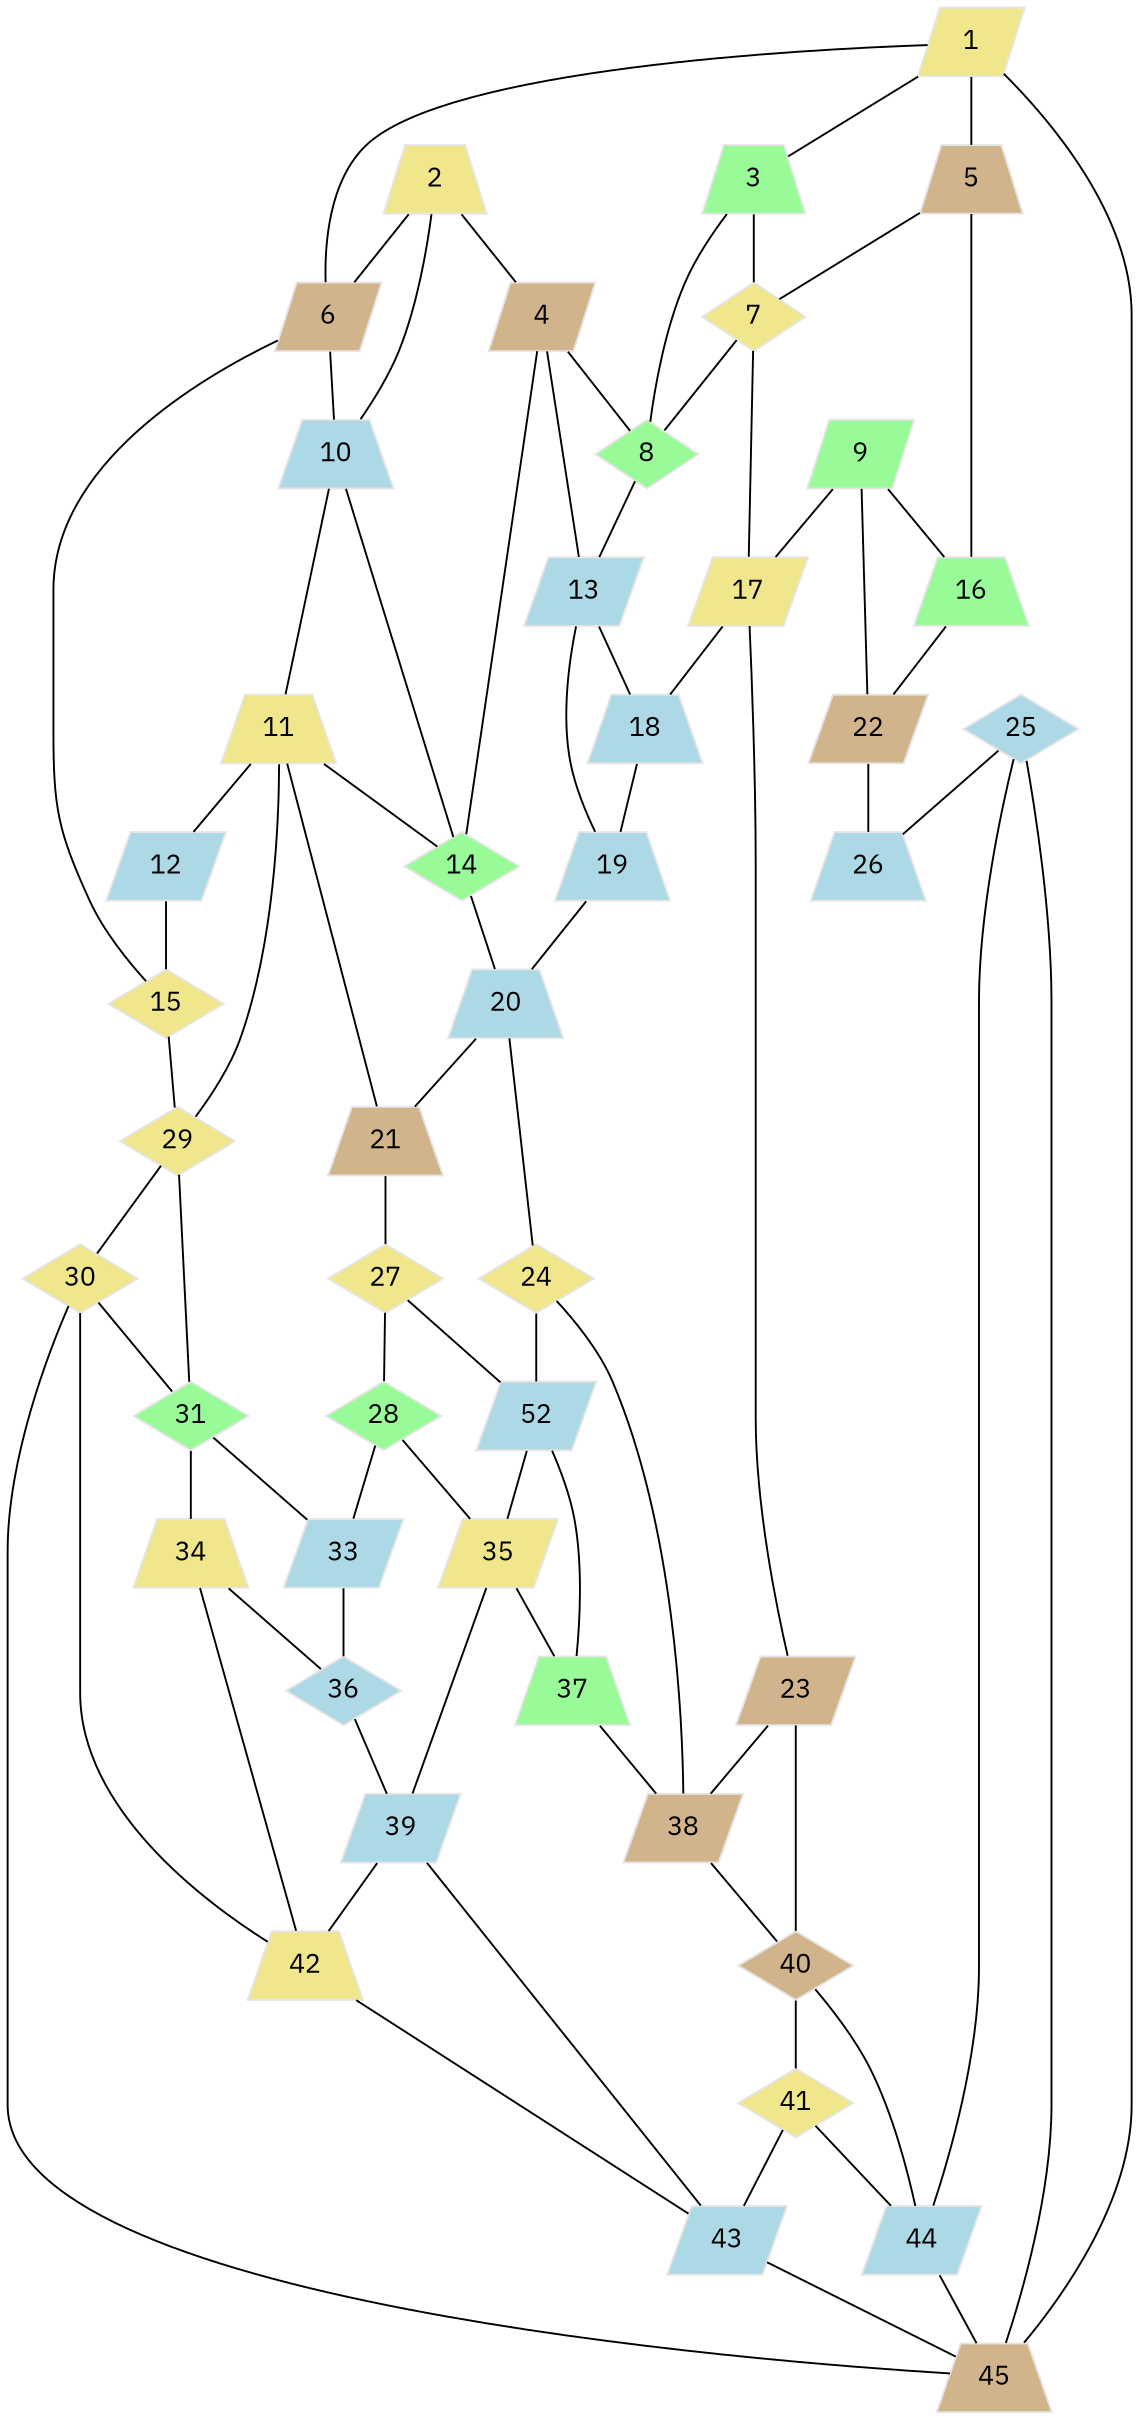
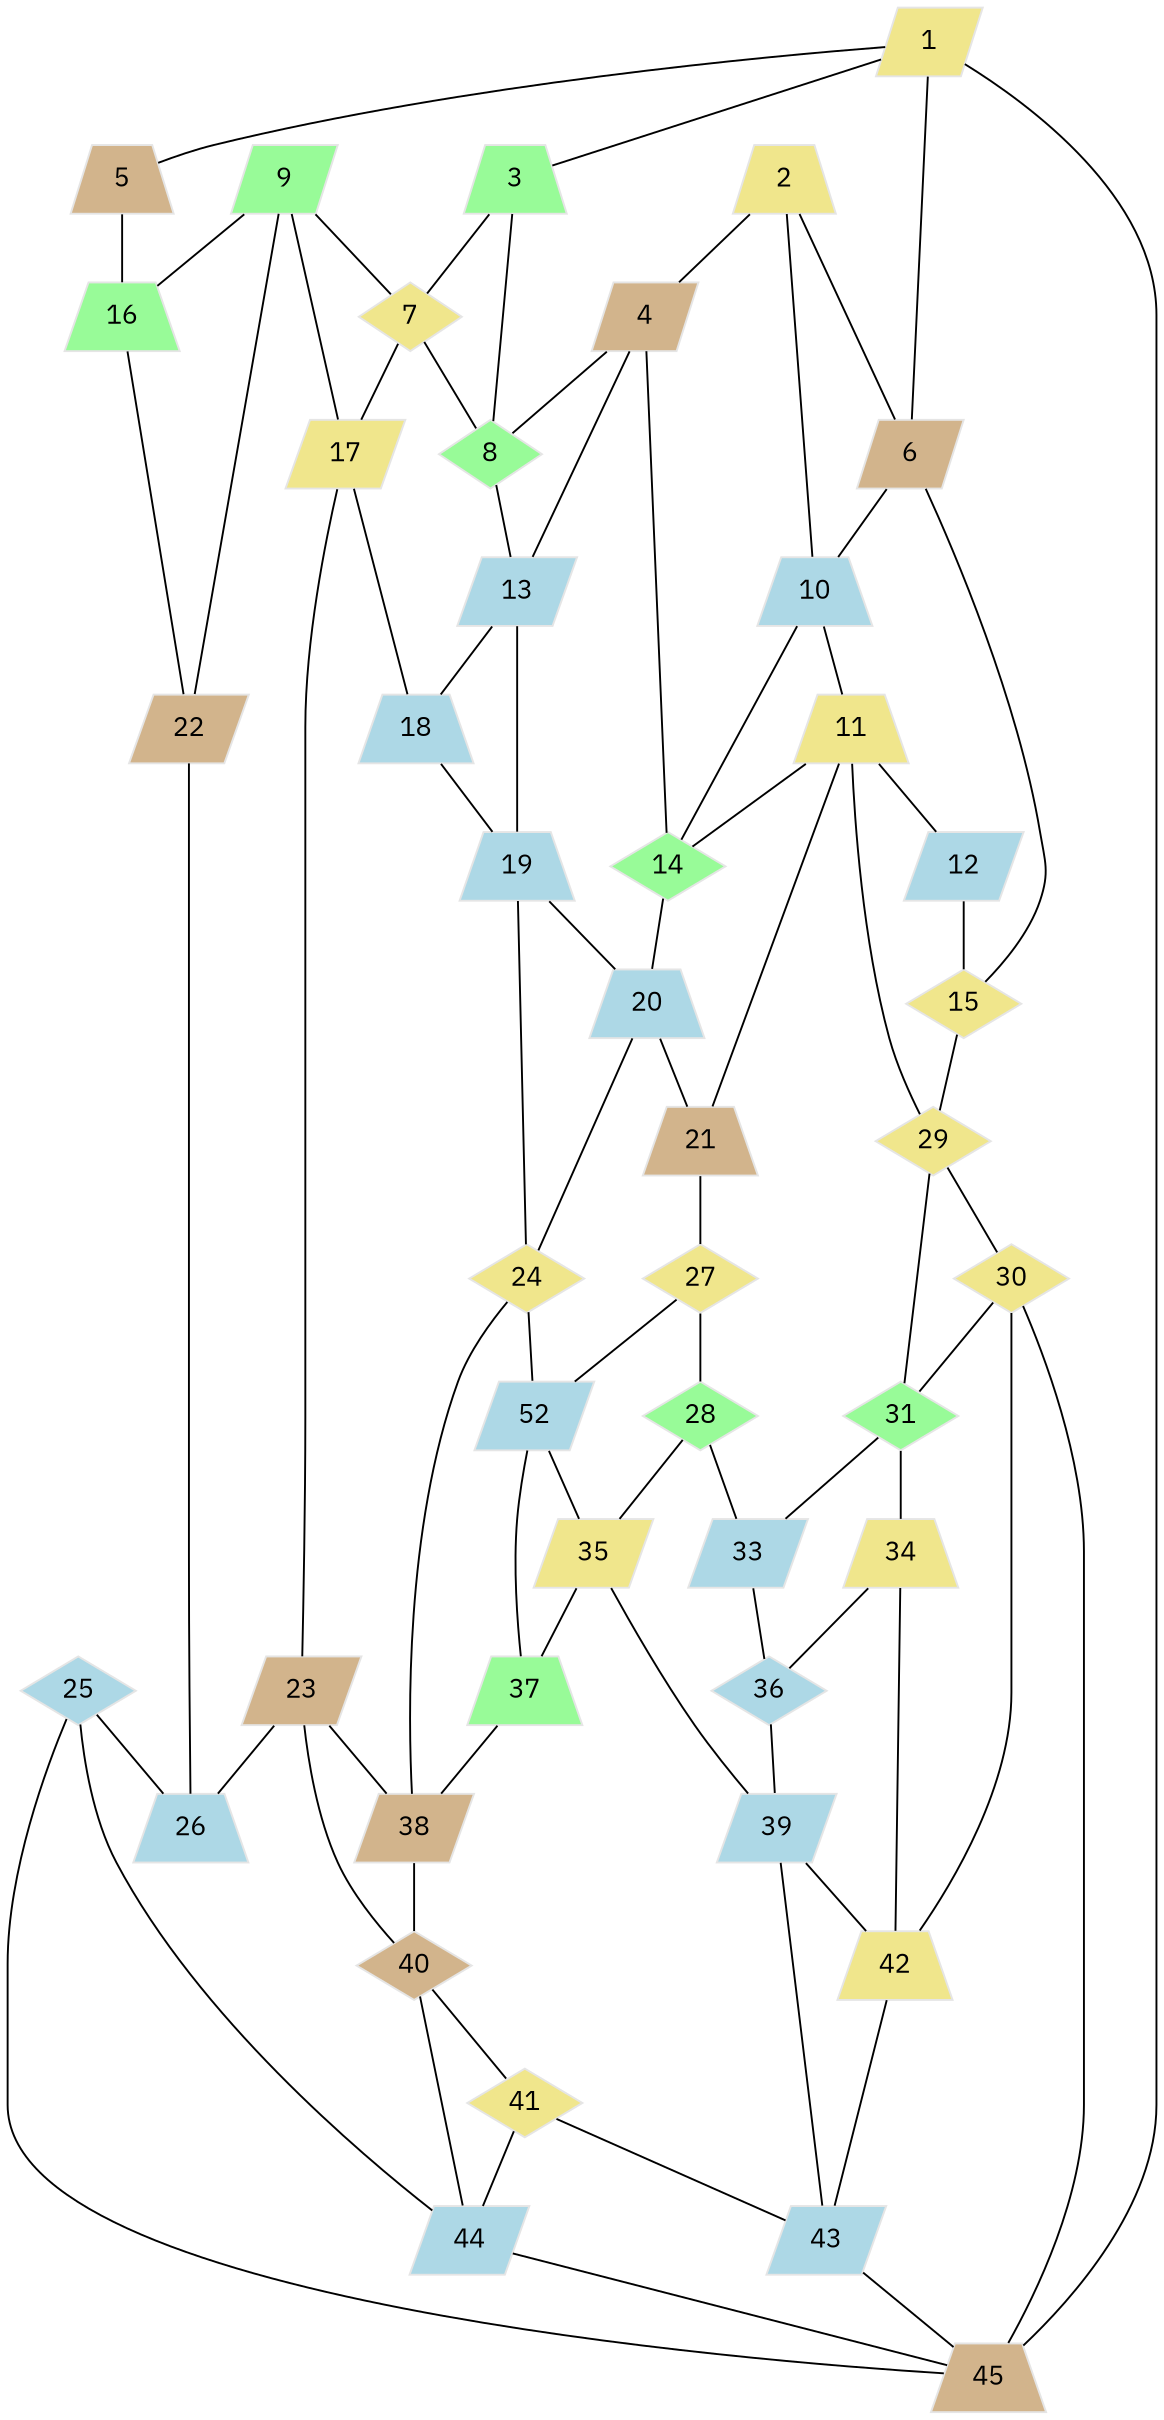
(850, 256) -> (353, 254)
none -> (522, 1073)
none -> (246, 1760)
